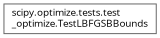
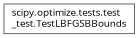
(80, 19) -> (69, 19)
